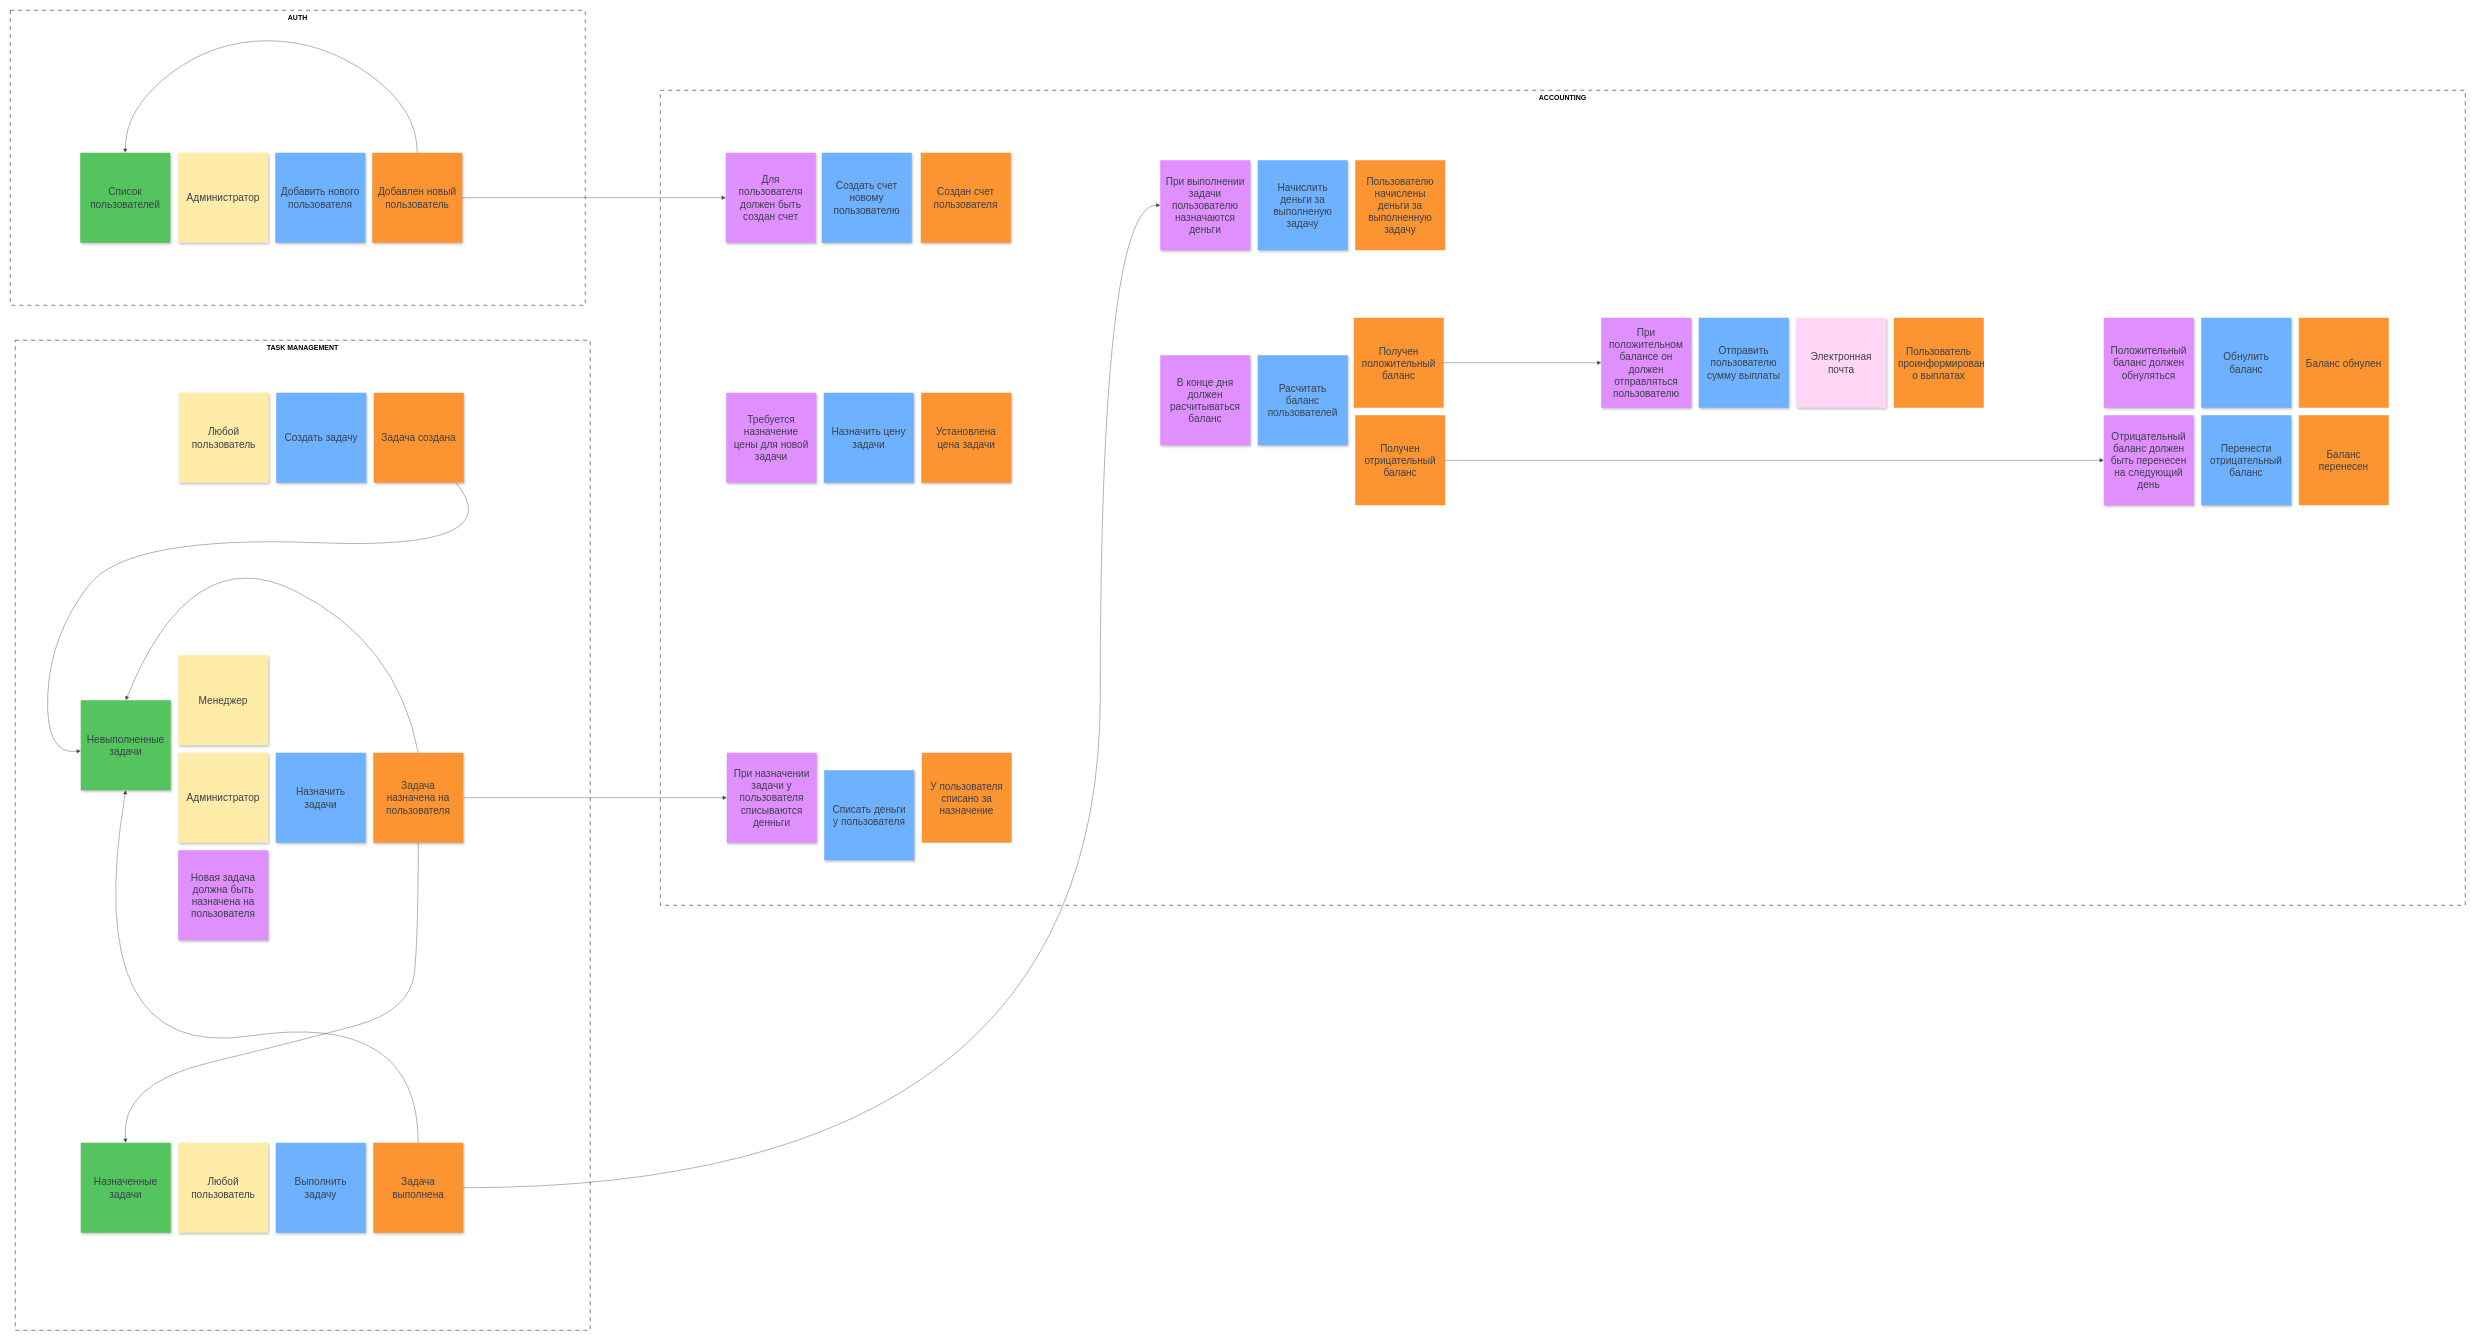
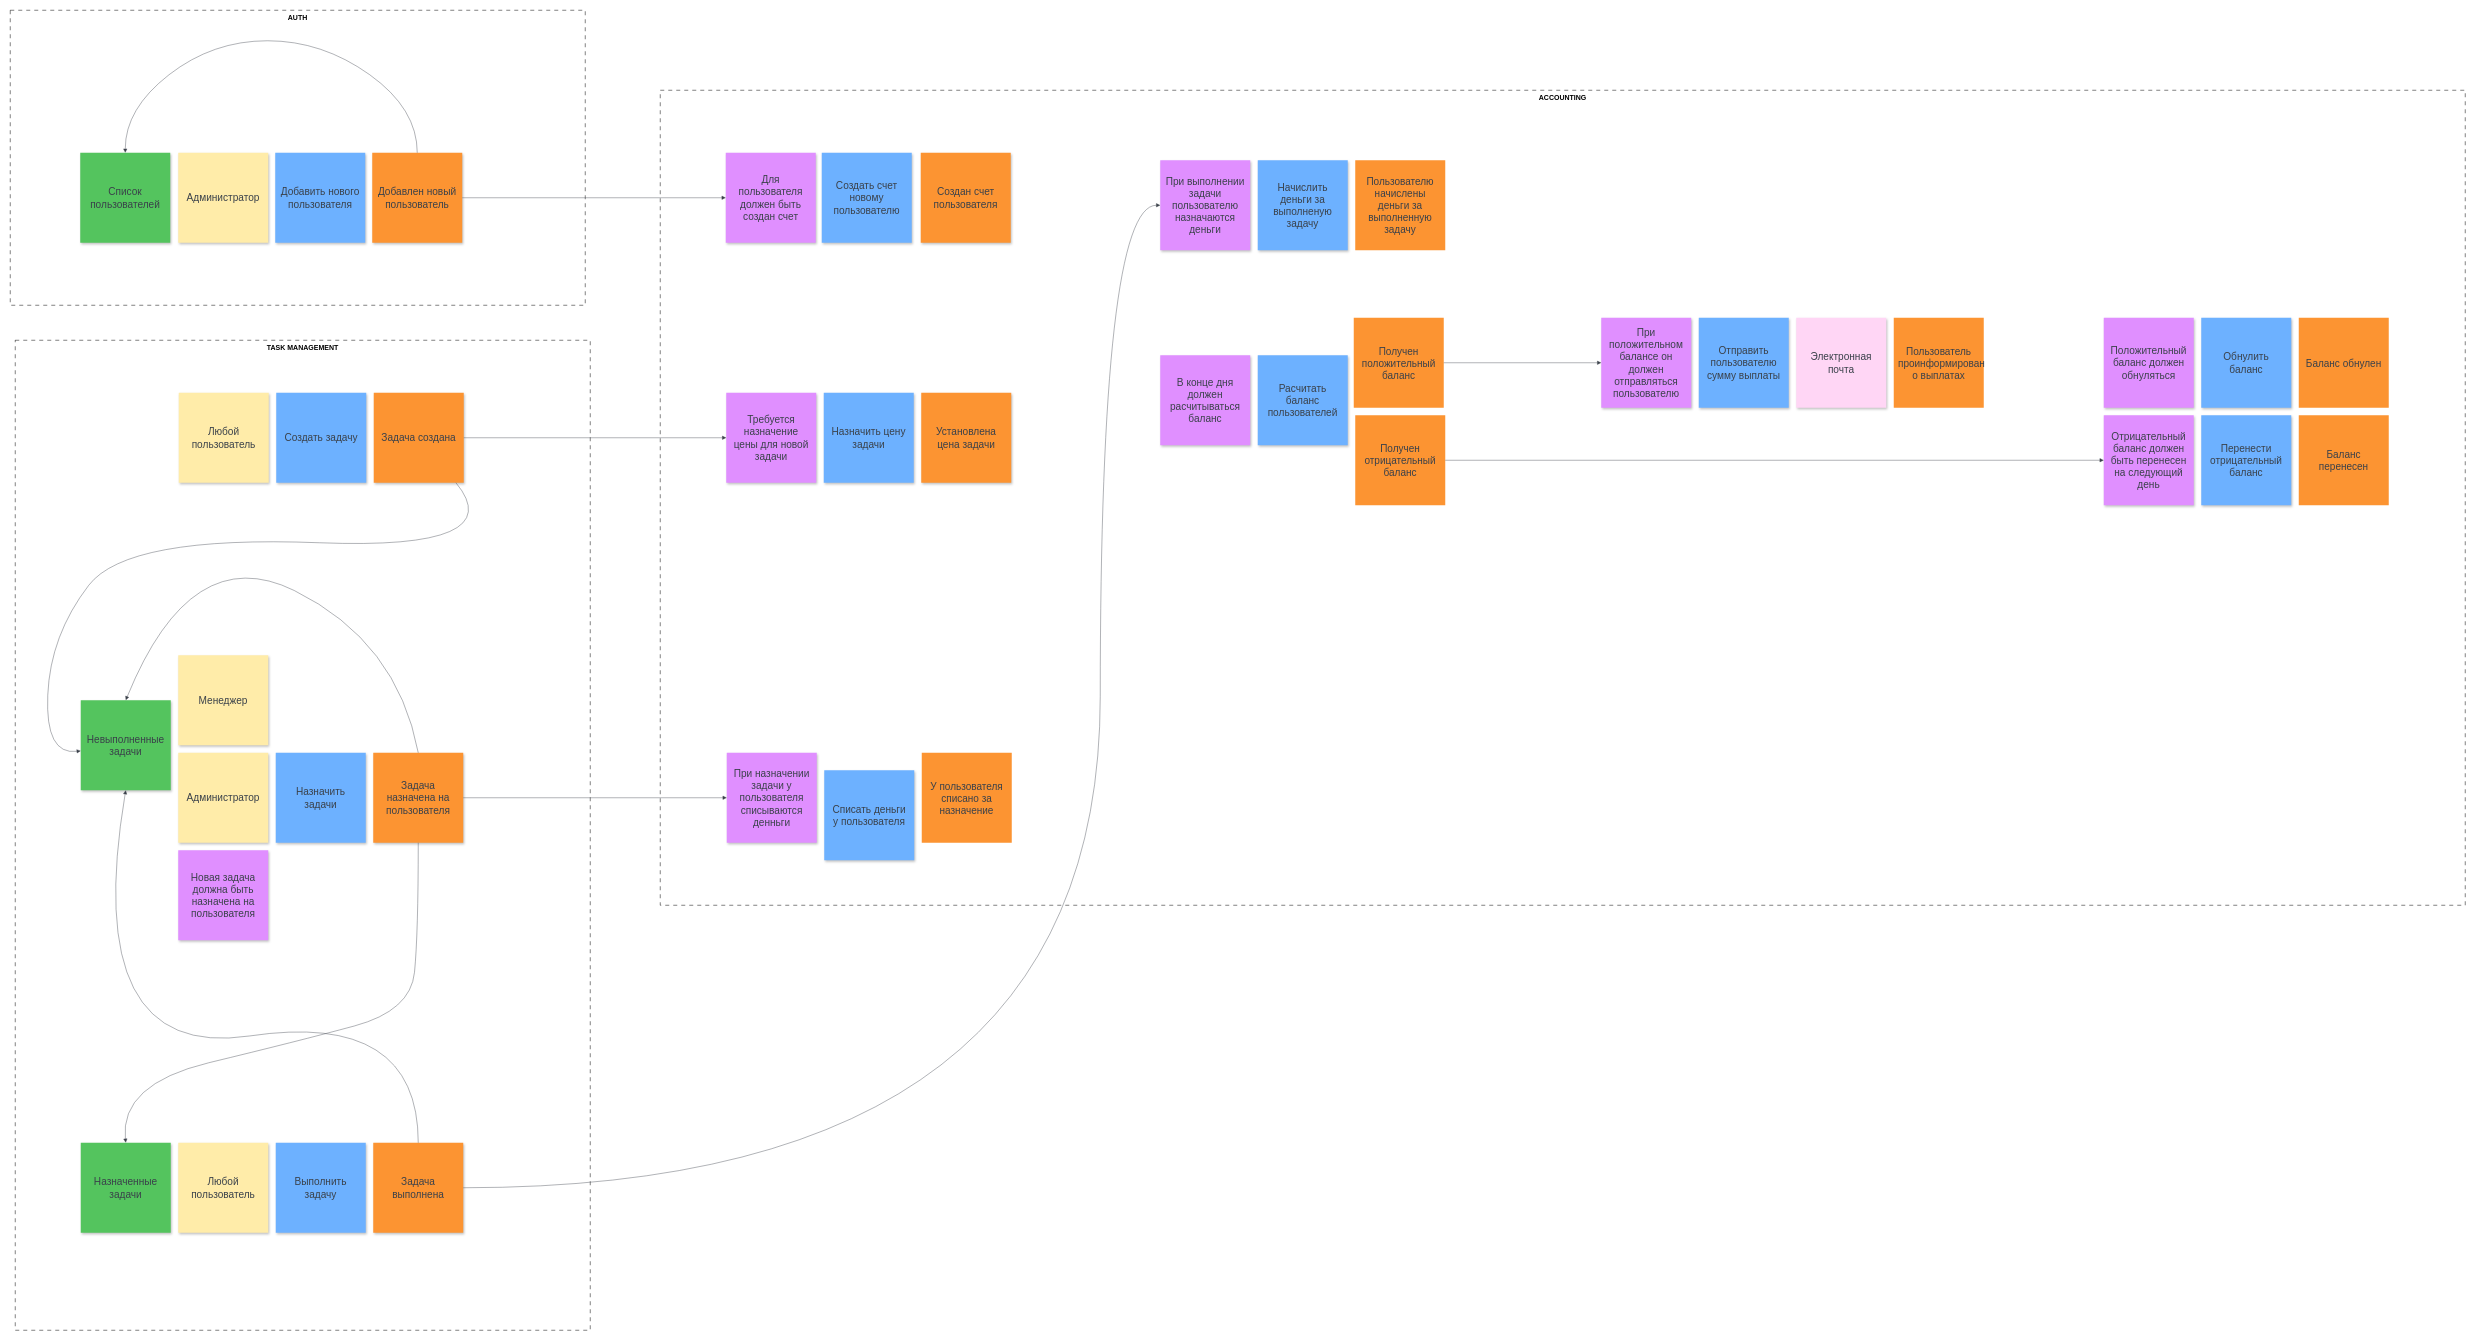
none -> (721, 438)
